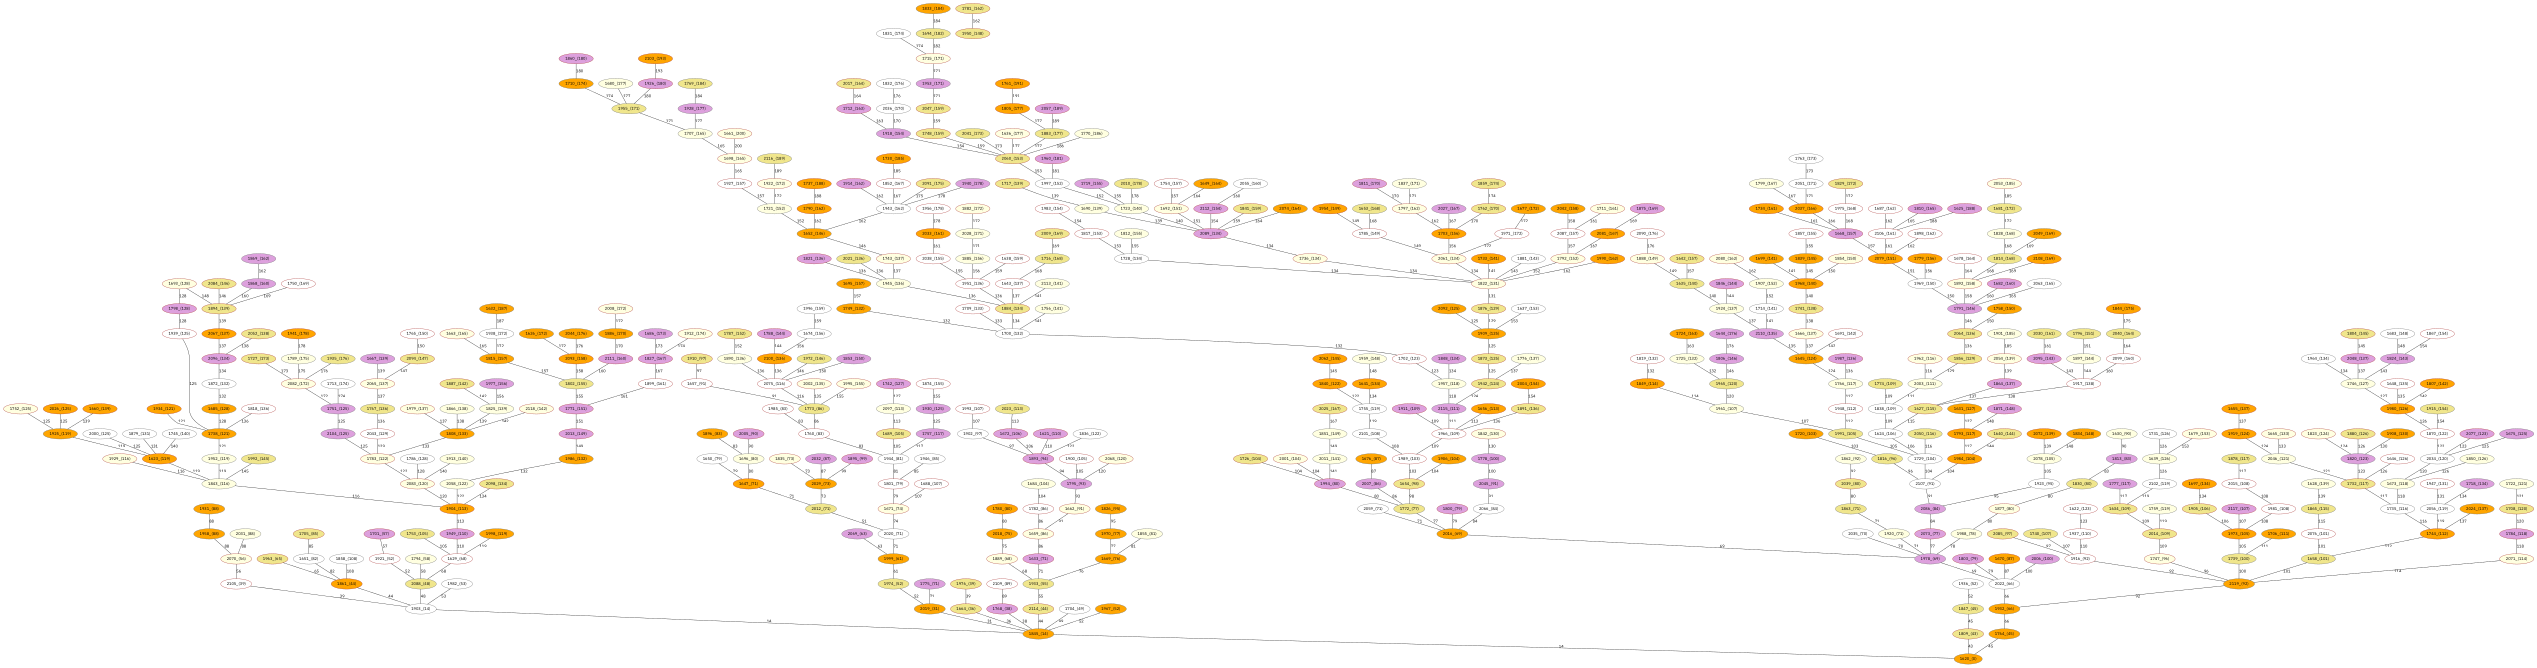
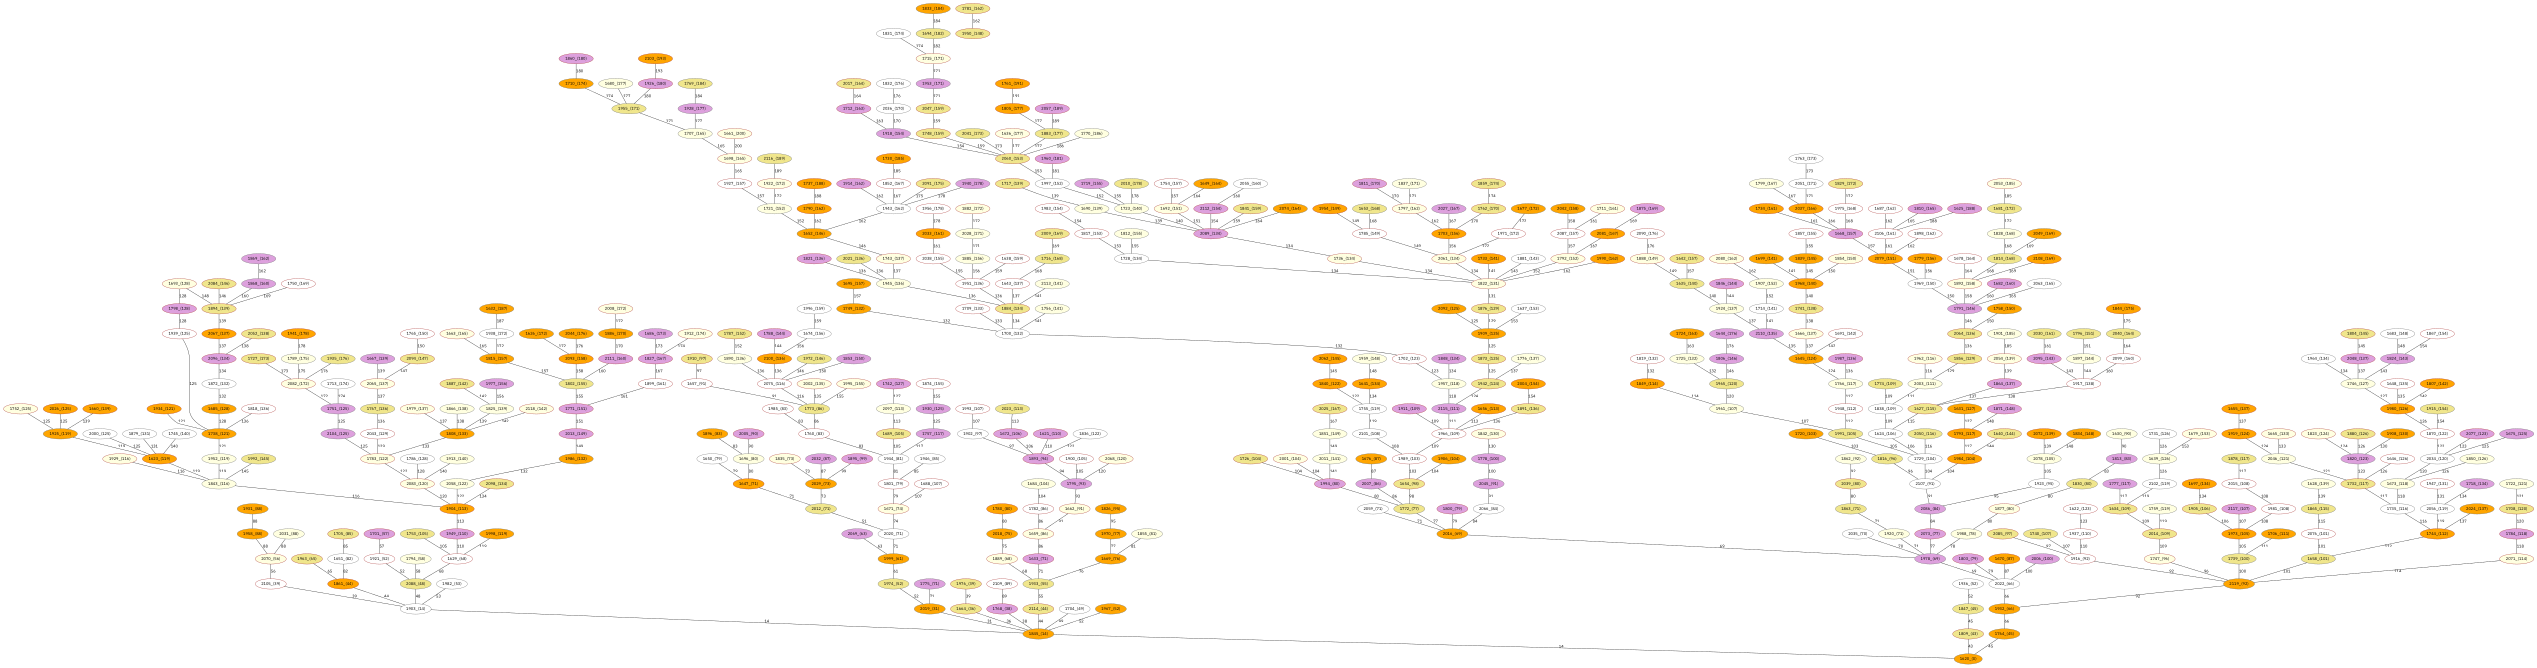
(347, 559) -> none
